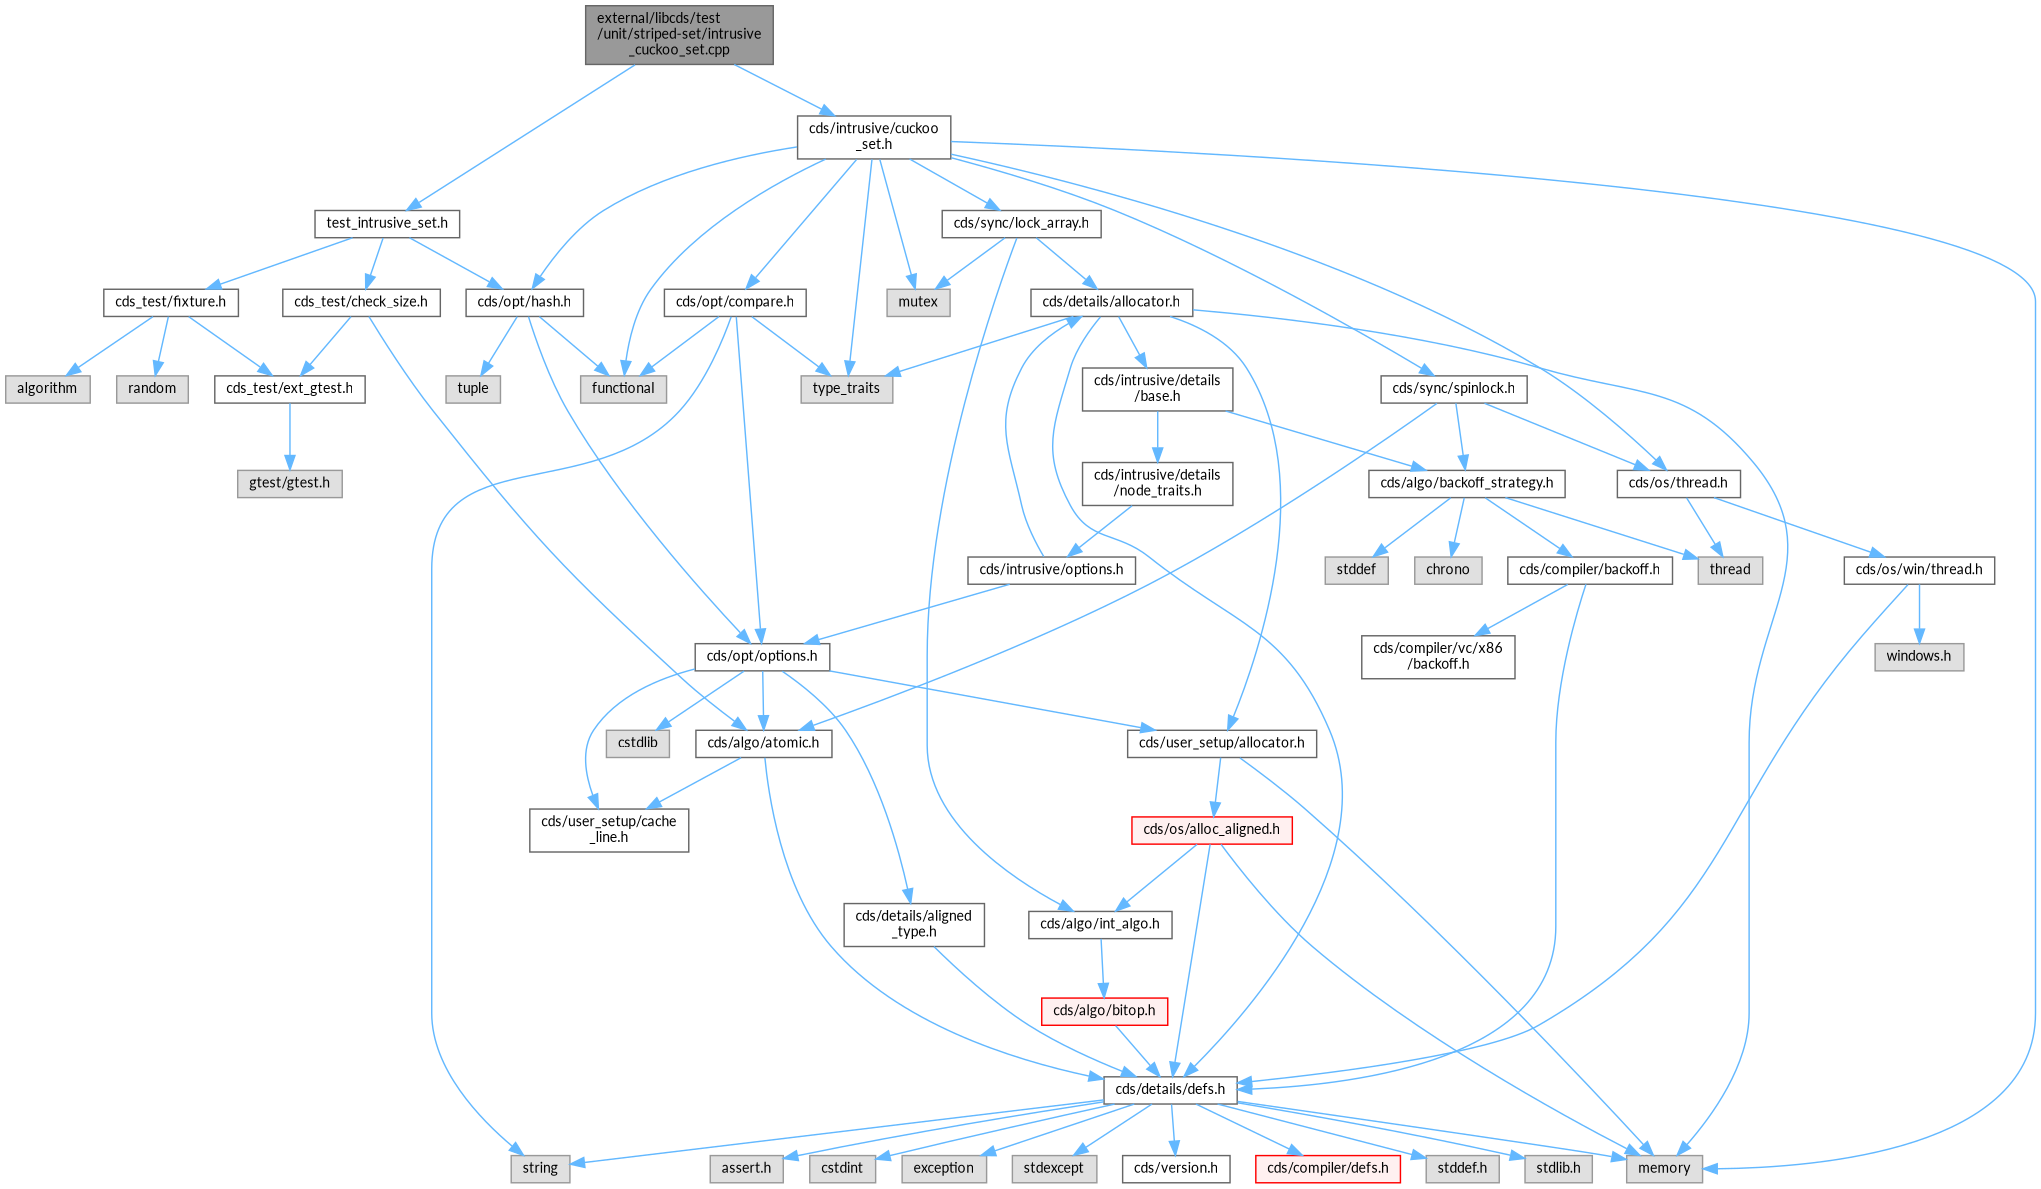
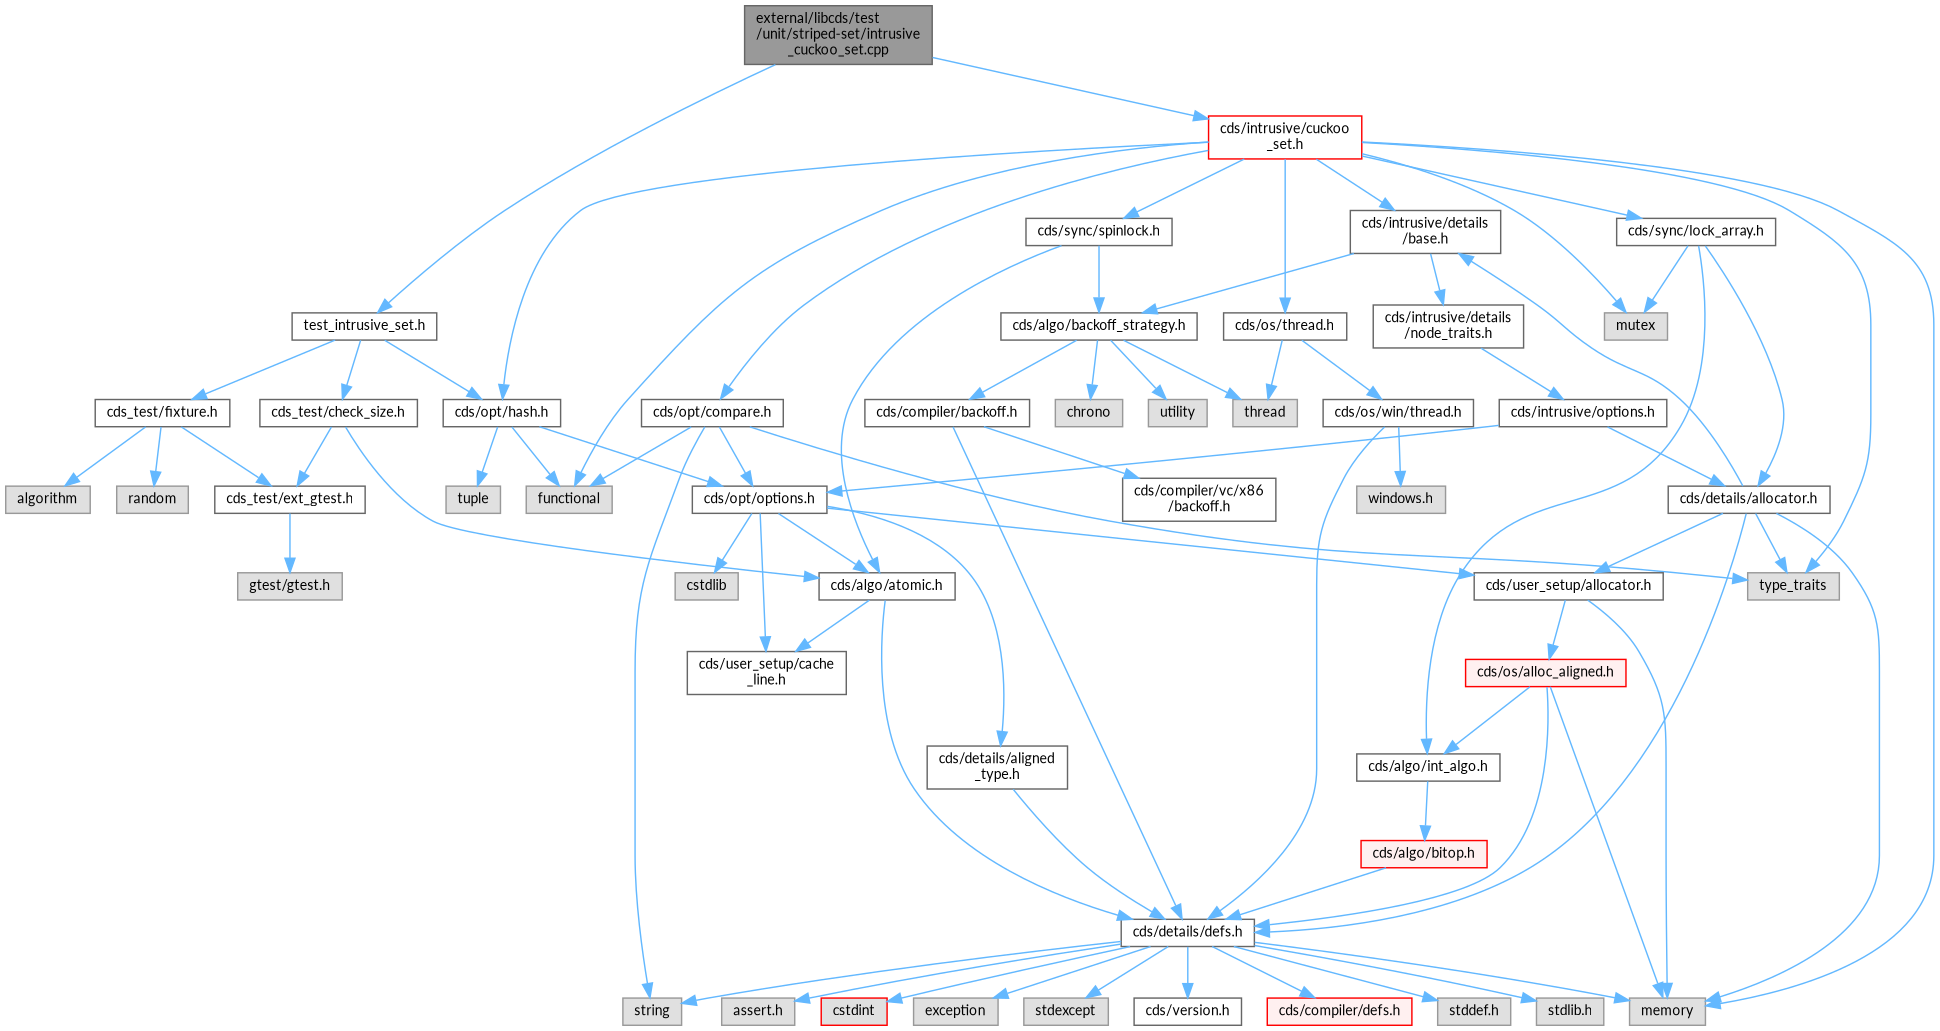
(874, 137) -> (1285, 137)
none -> (1349, 181)
(1560, 434) -> none
(1357, 571) -> (1178, 413)
(843, 1169) -> (854, 1012)
